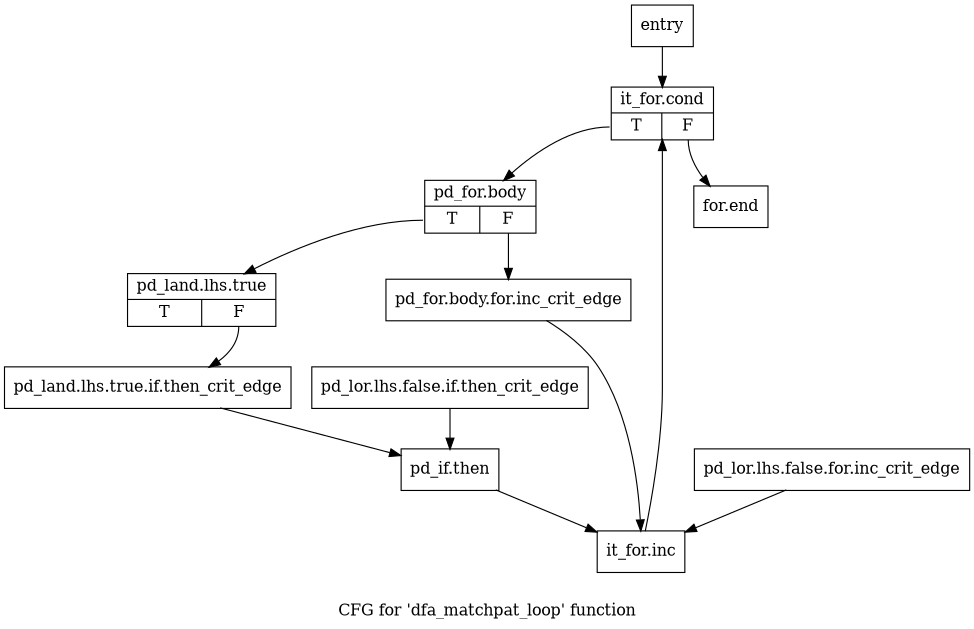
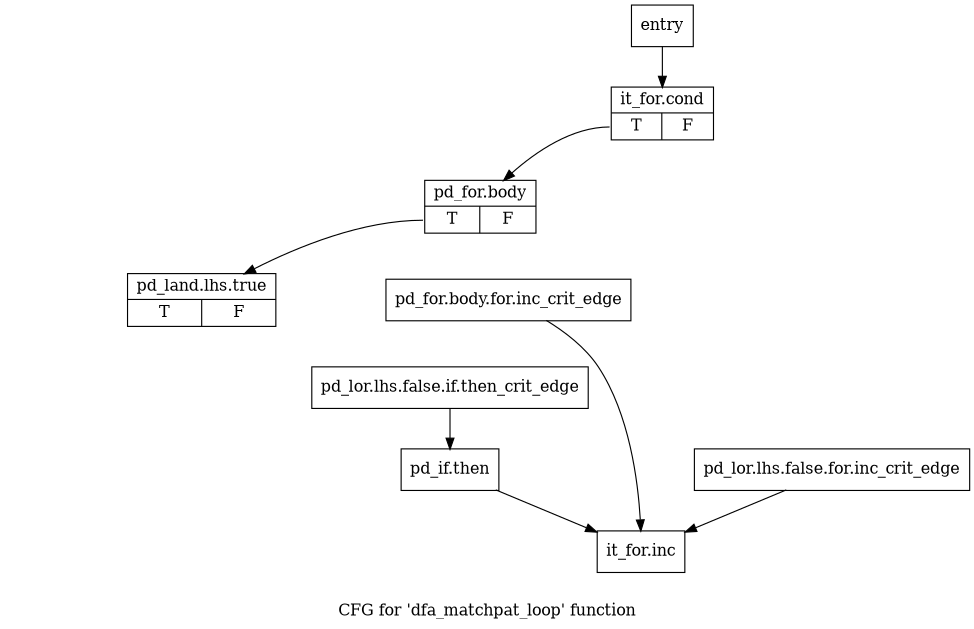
(731, 207) -> none
(508, 251) -> none
(662, 342) -> none
(148, 388) -> none
